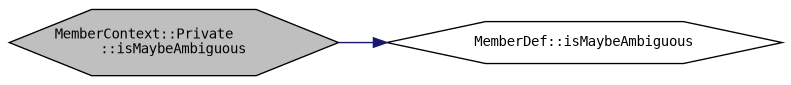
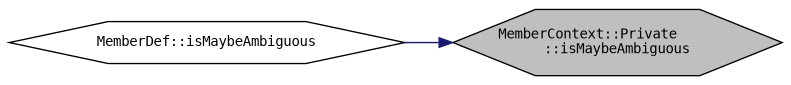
(356, 43) -> (422, 43)
